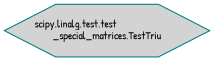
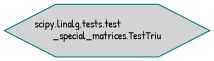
(107, 31) -> (107, 31)
